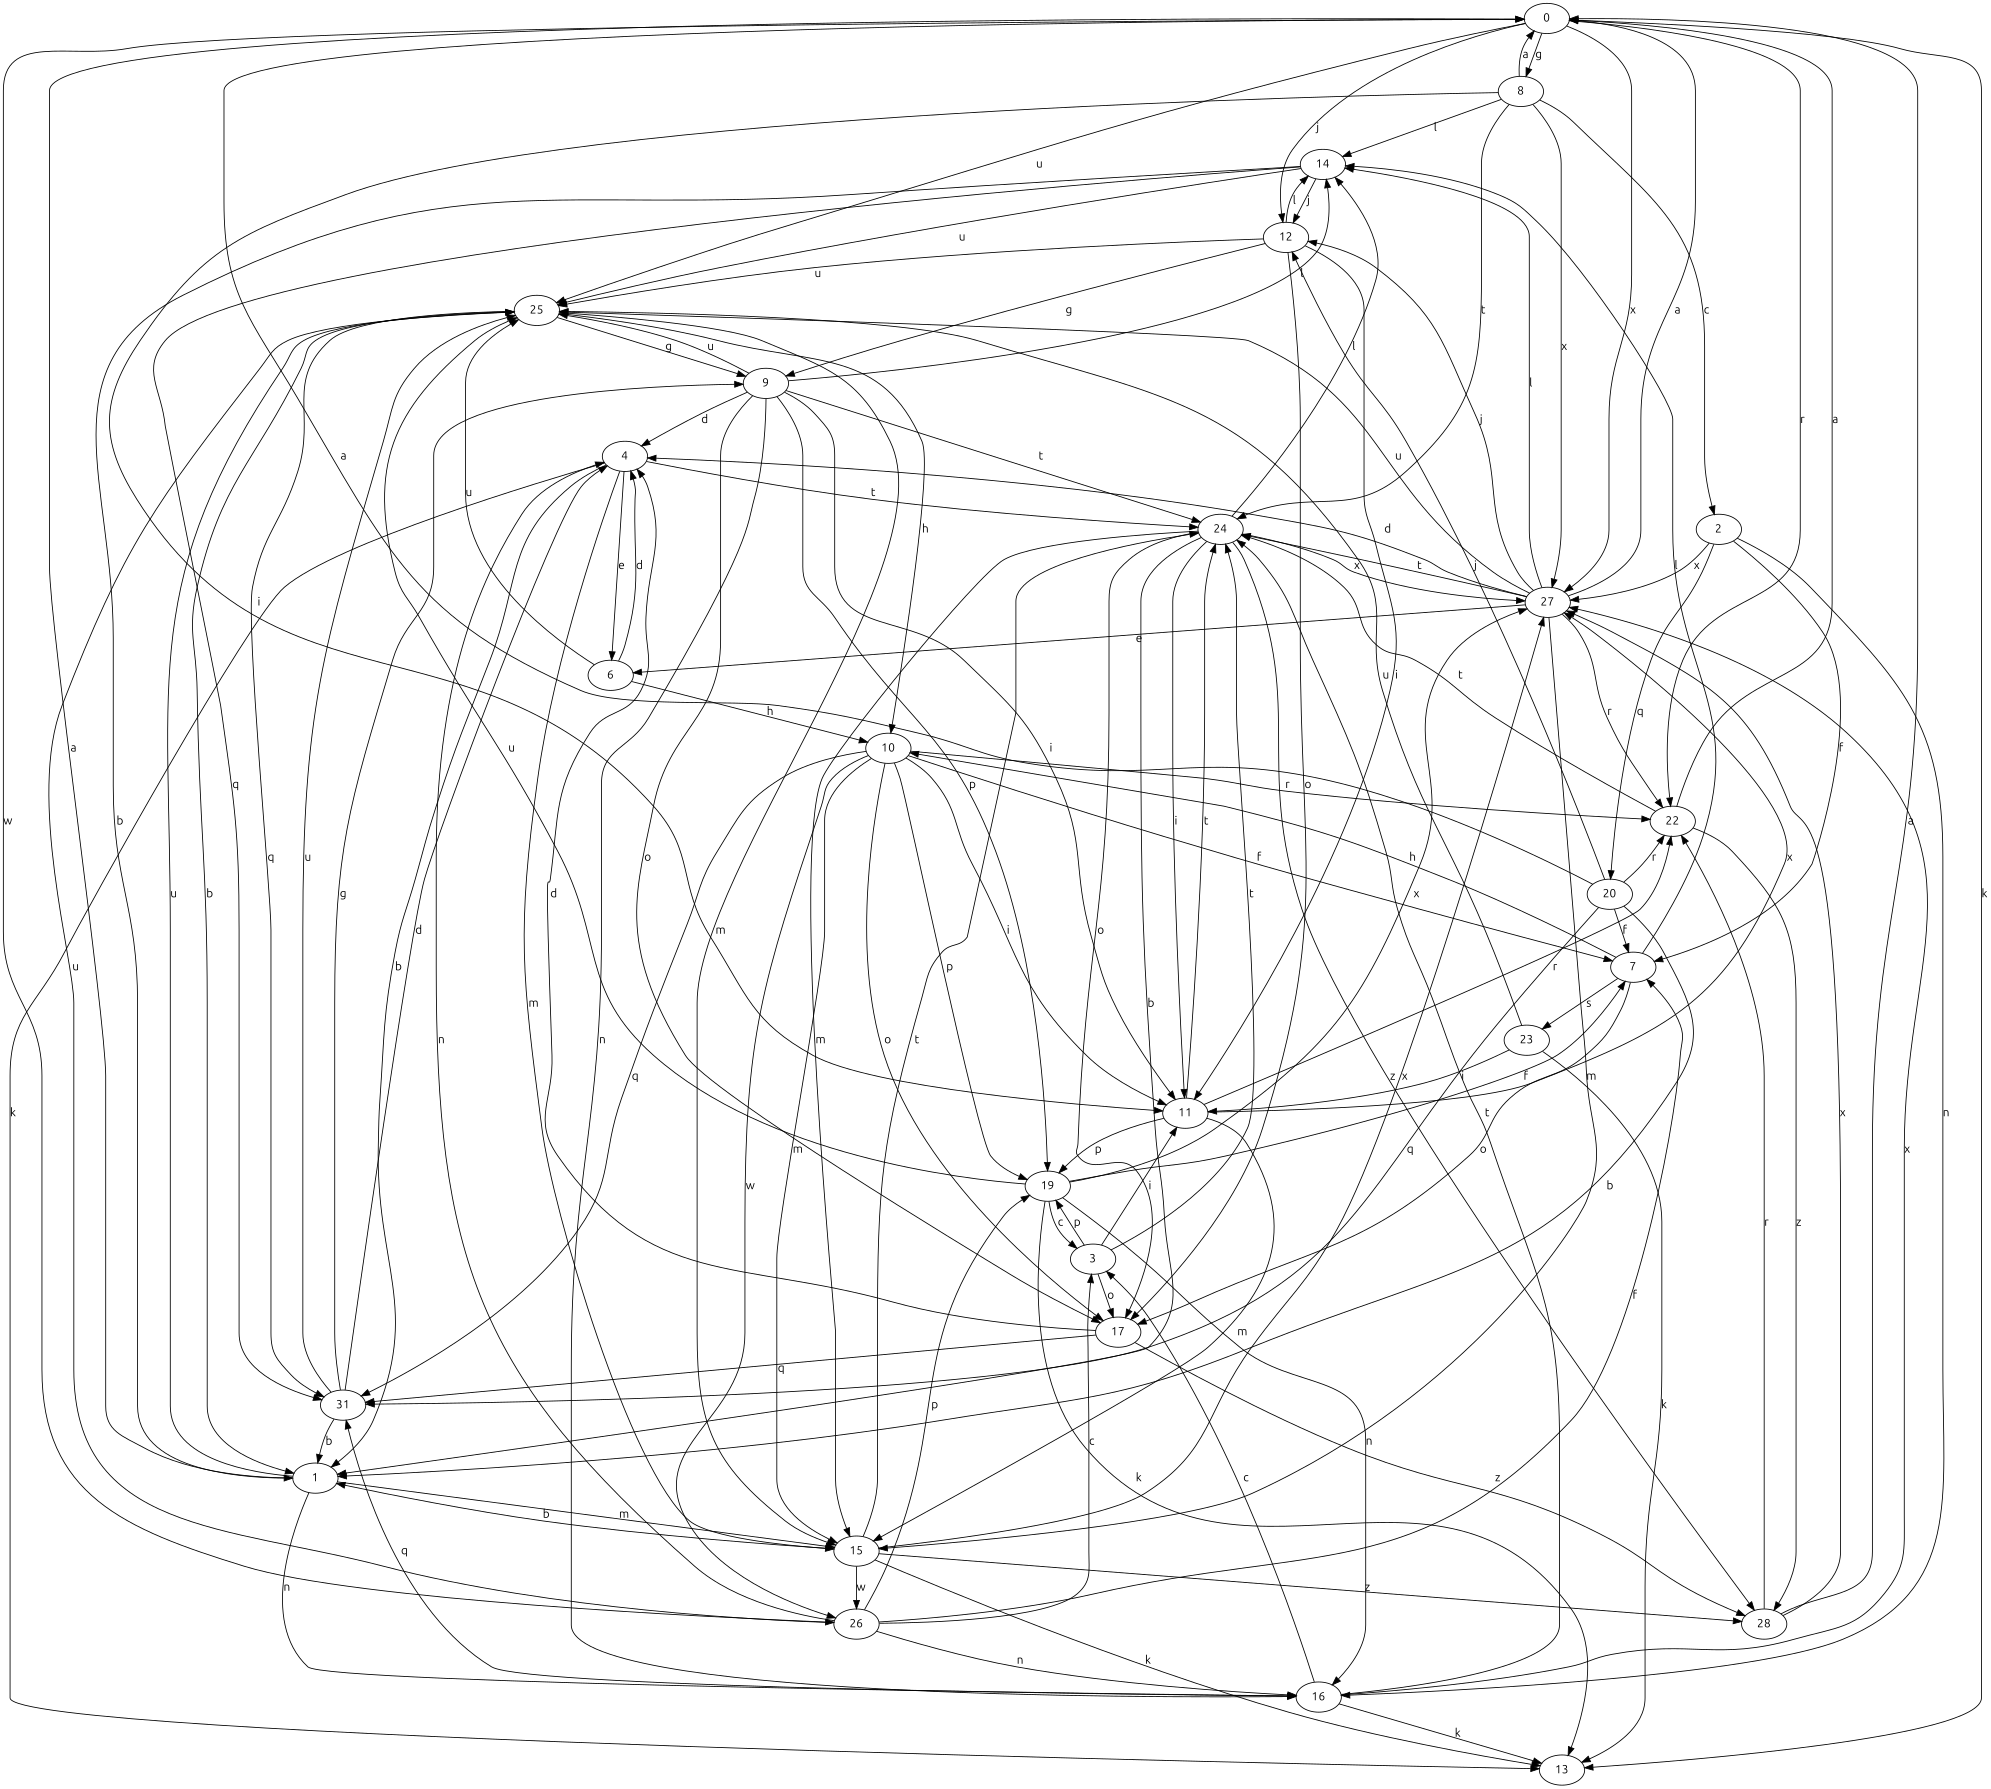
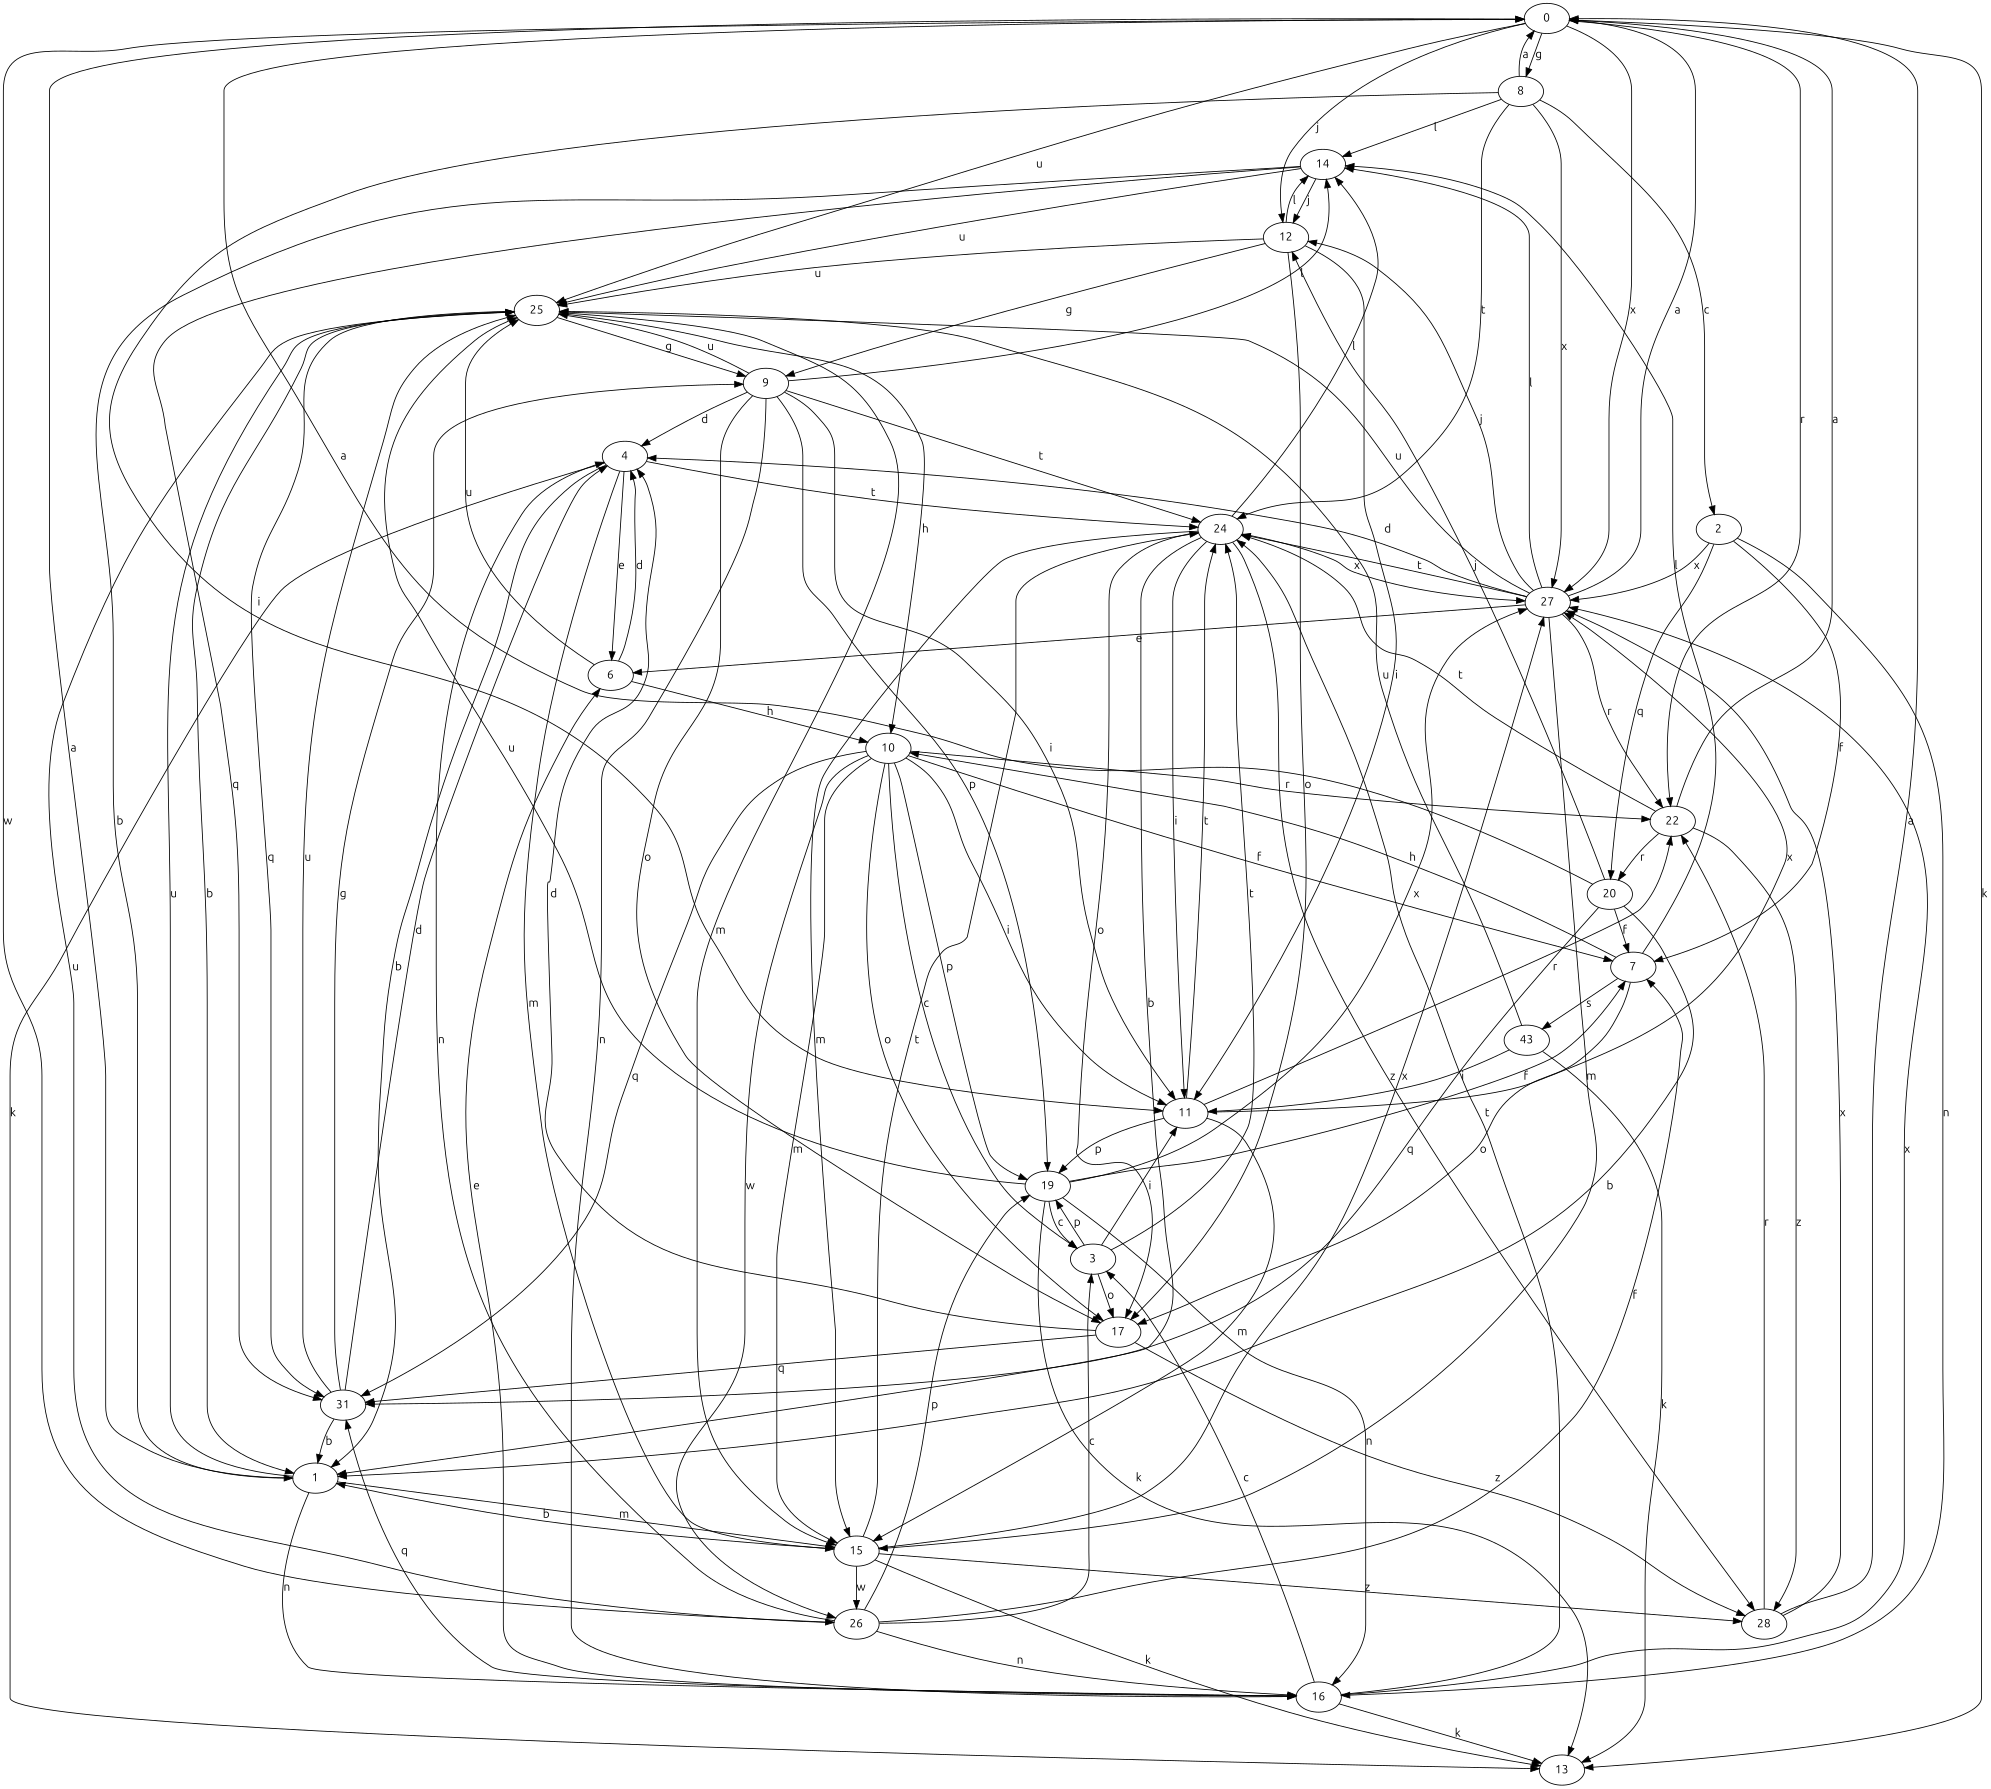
(1643, 864) -> (1640, 852)
none -> (929, 1026)
(1527, 1040) -> (1527, 1040)
none -> (503, 1554)
